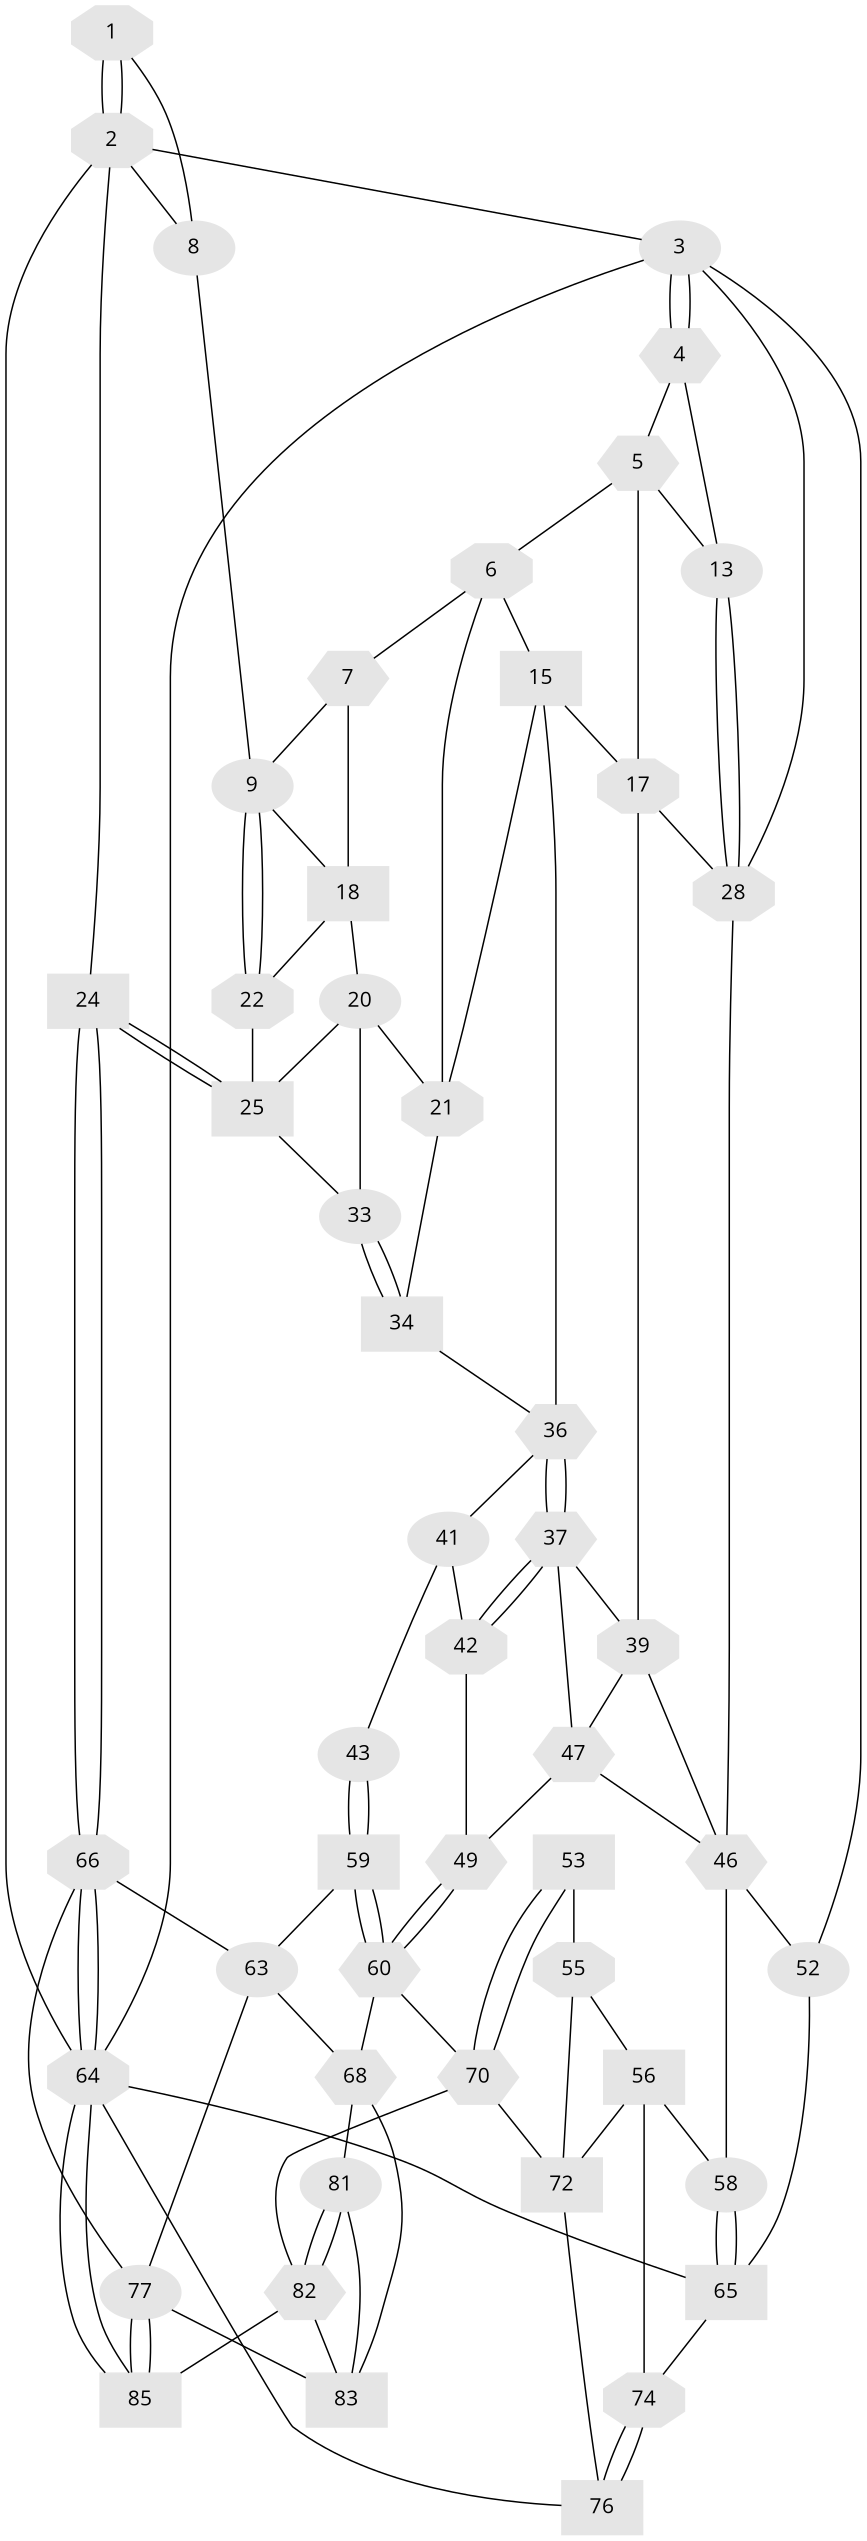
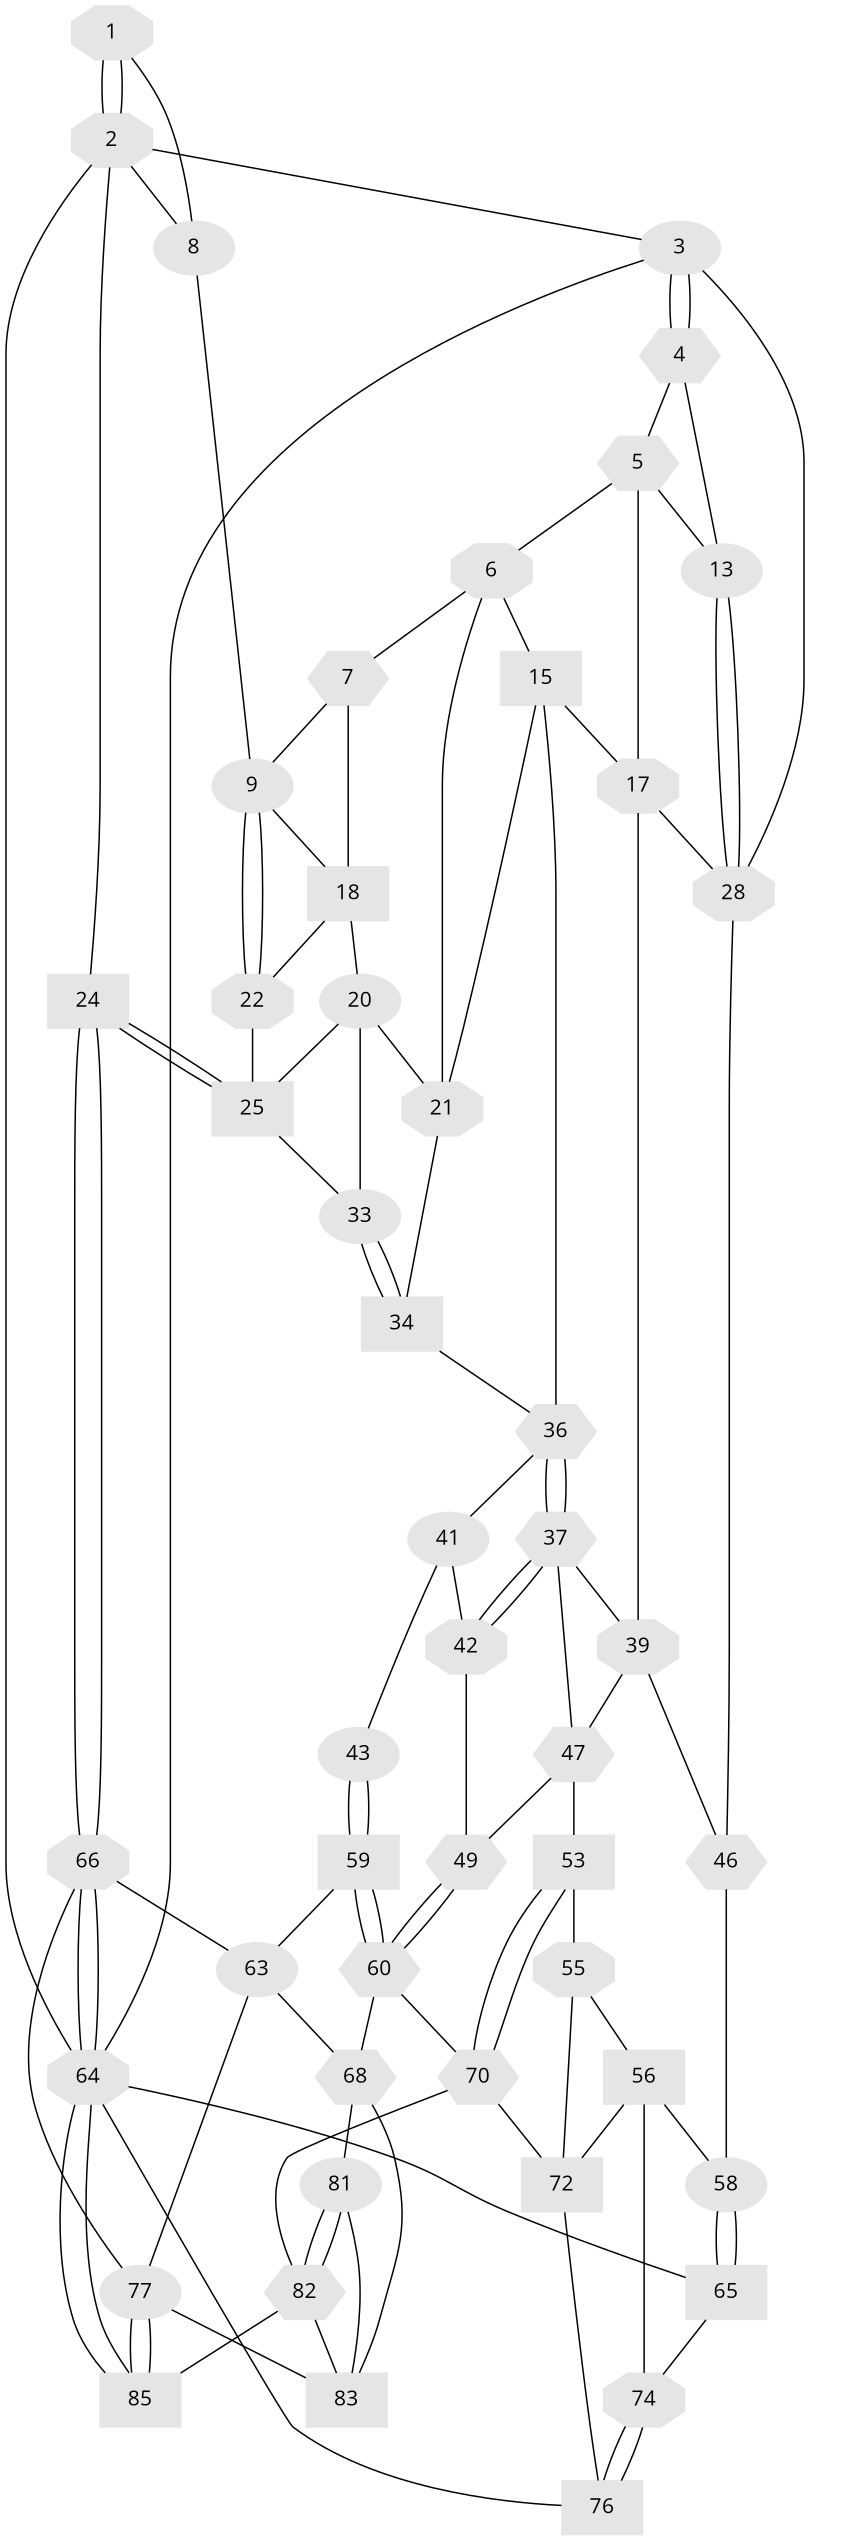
(650, 1808) -> (574, 1808)
(808, 1970) -> none
